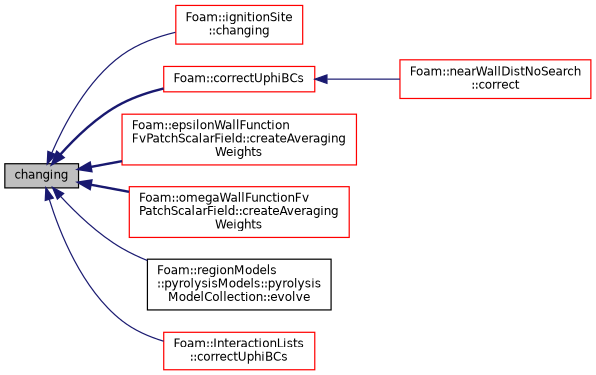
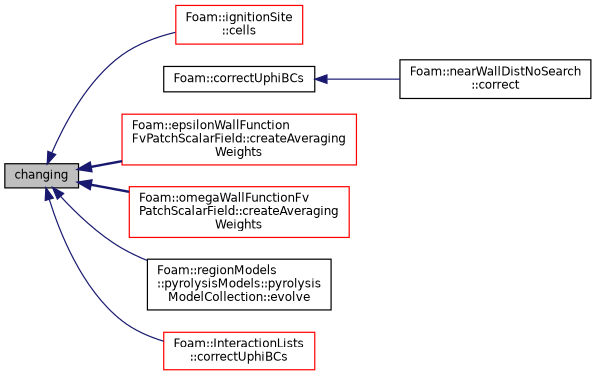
(239, 25) -> (239, 25)
(239, 79) -> (239, 79)
(495, 79) -> (495, 79)
(106, 113) -> none
